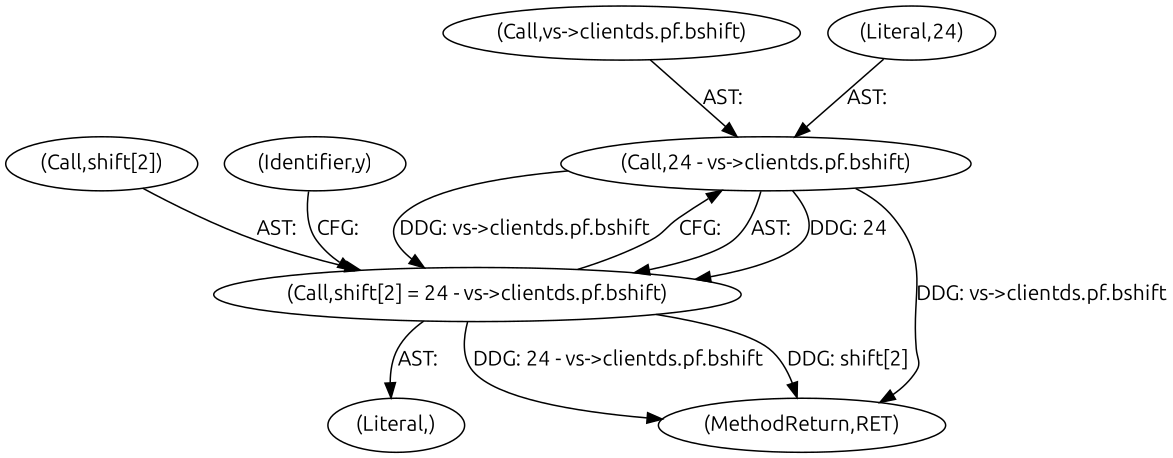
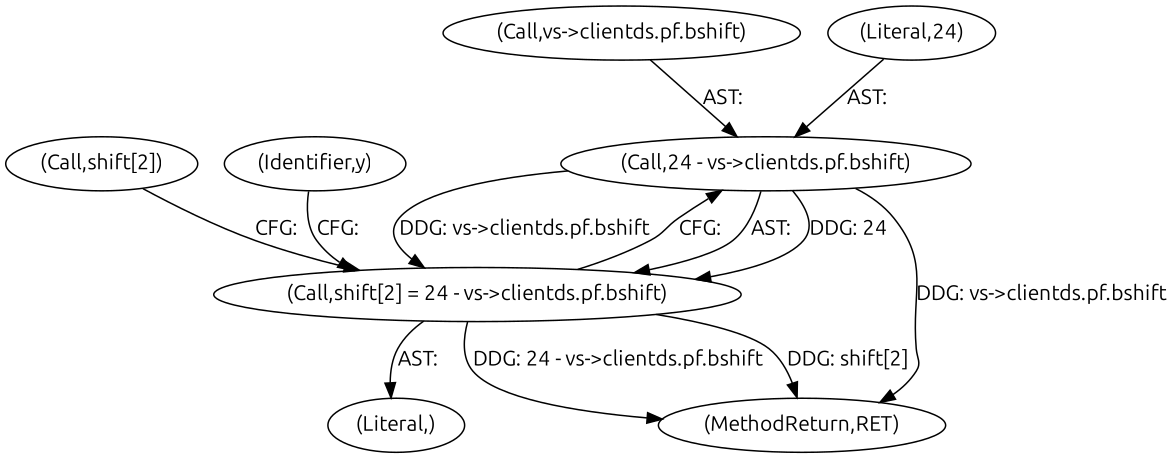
(280, 229) -> (279, 229)
